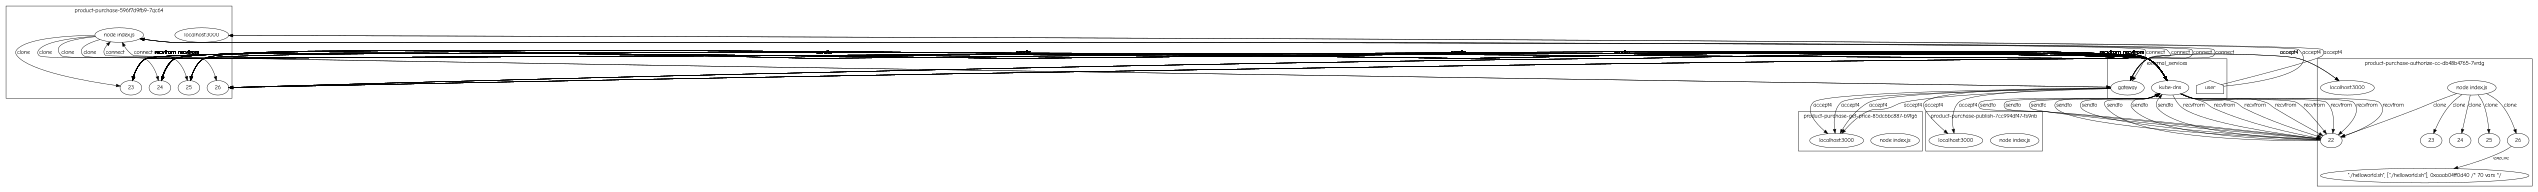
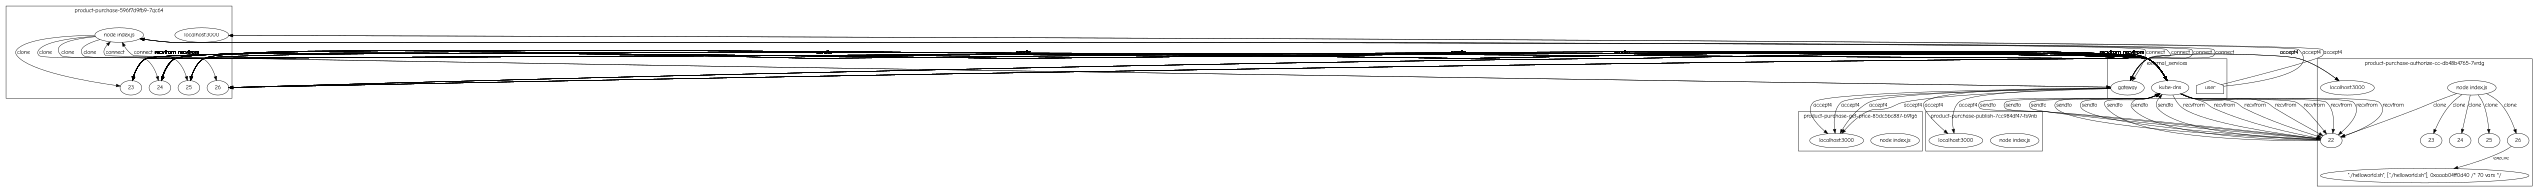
(1860, 116) -> (1860, 116)
(1984, 116) -> (1984, 116)
